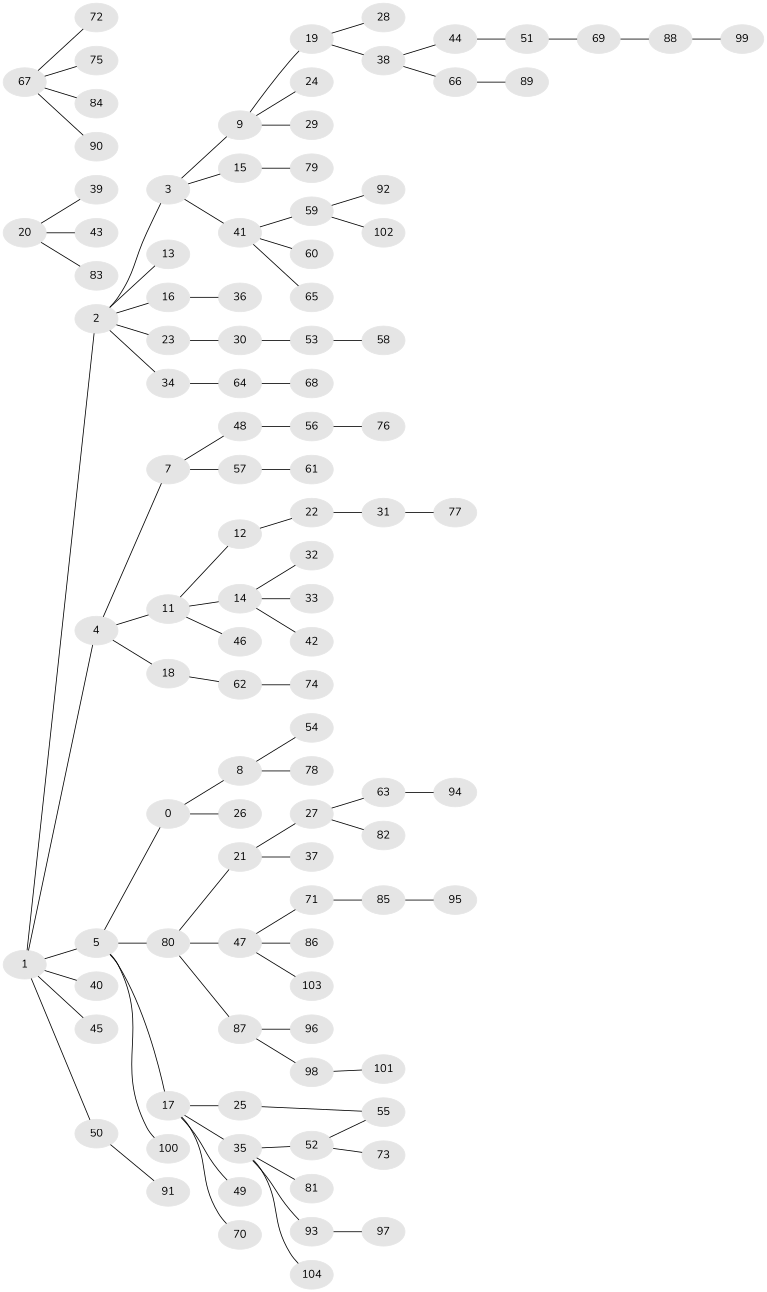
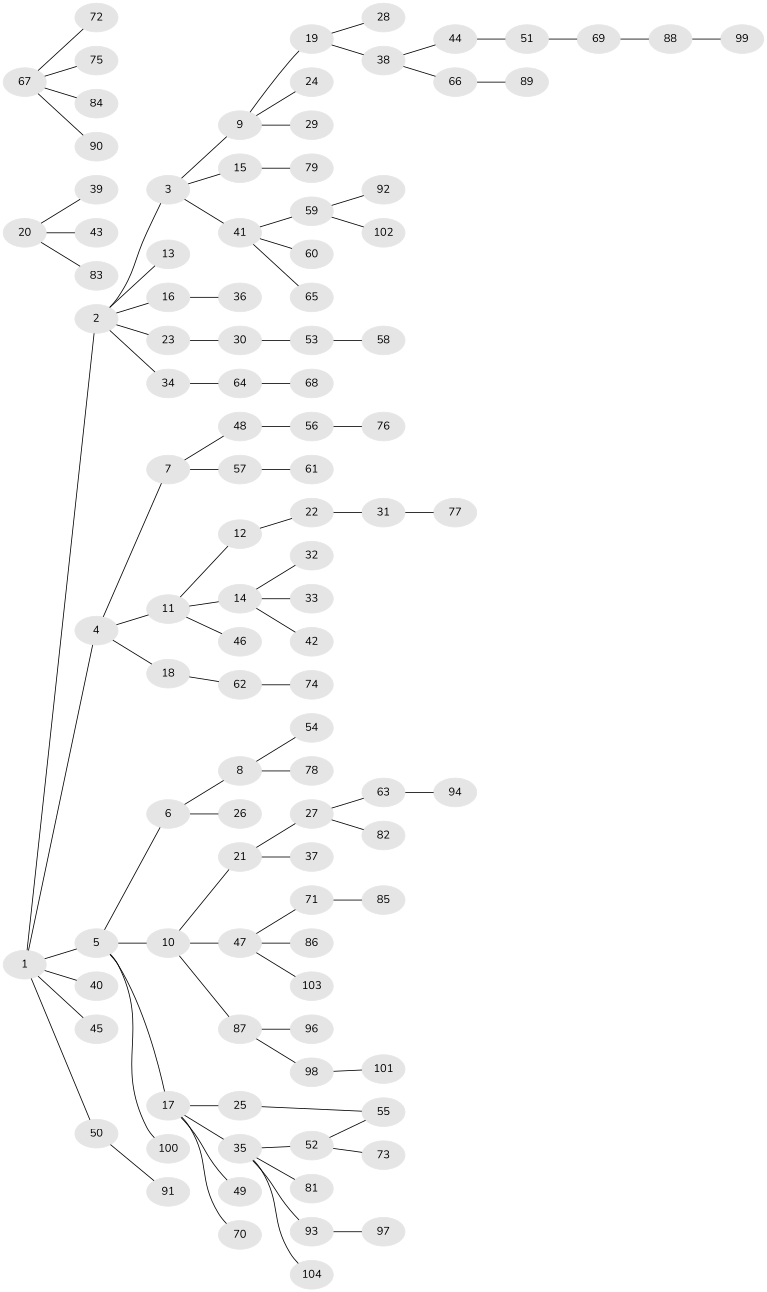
(168, 814) -> (168, 814)
(455, 900) -> none
(168, 943) -> (168, 943)
